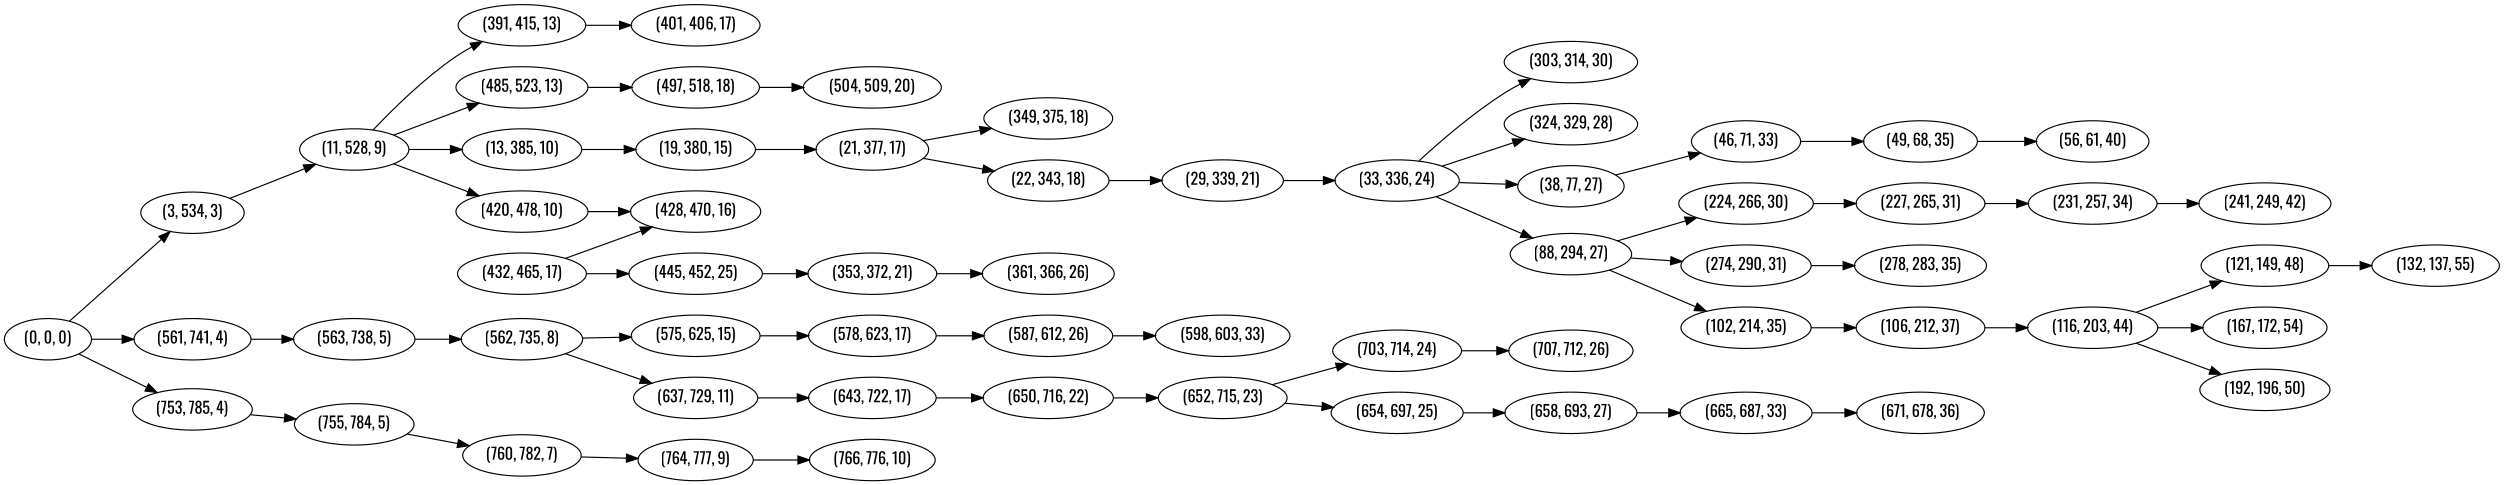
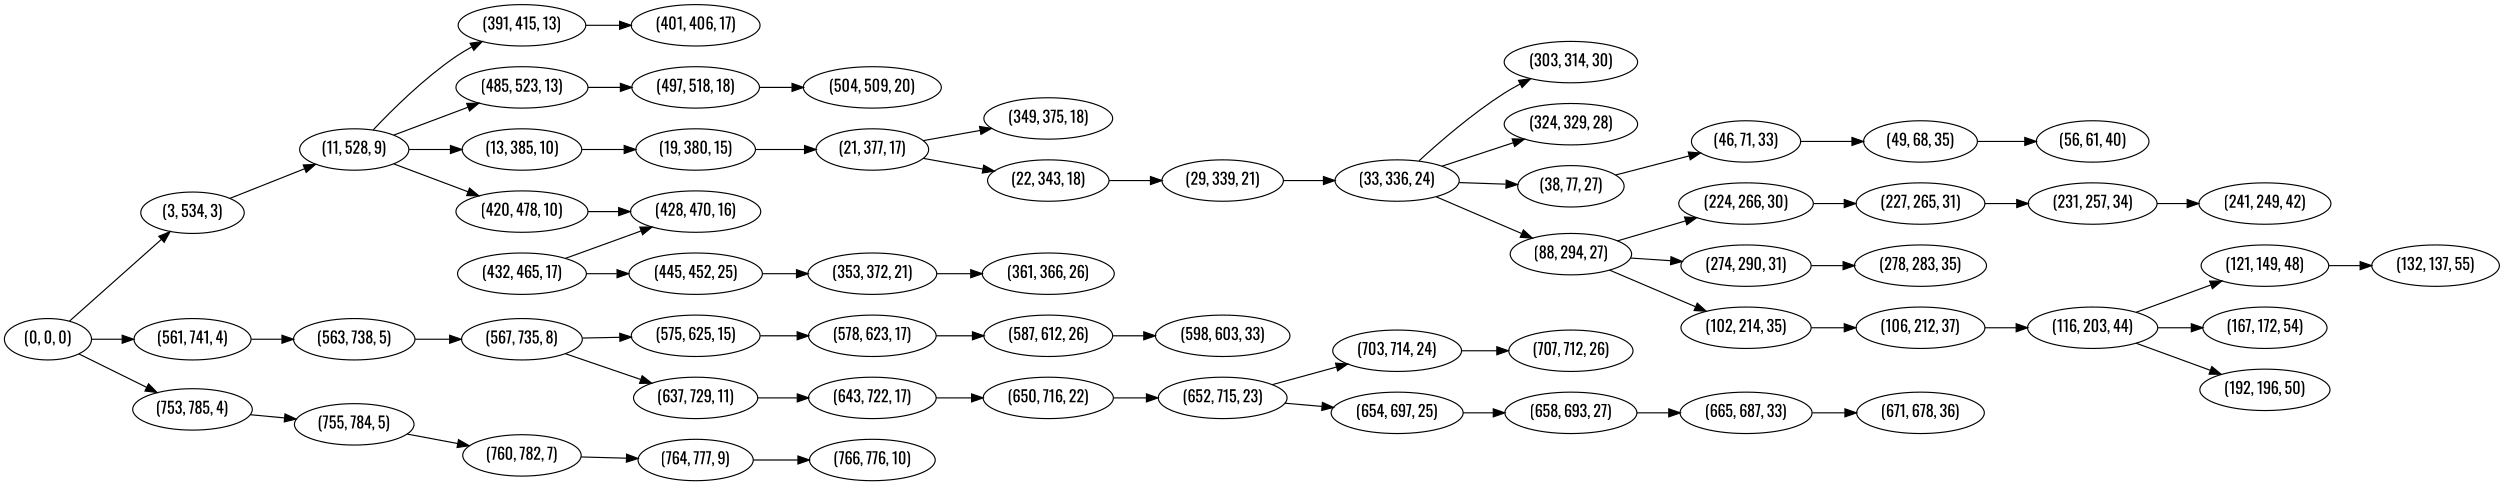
(522, 339) -> (522, 339)
